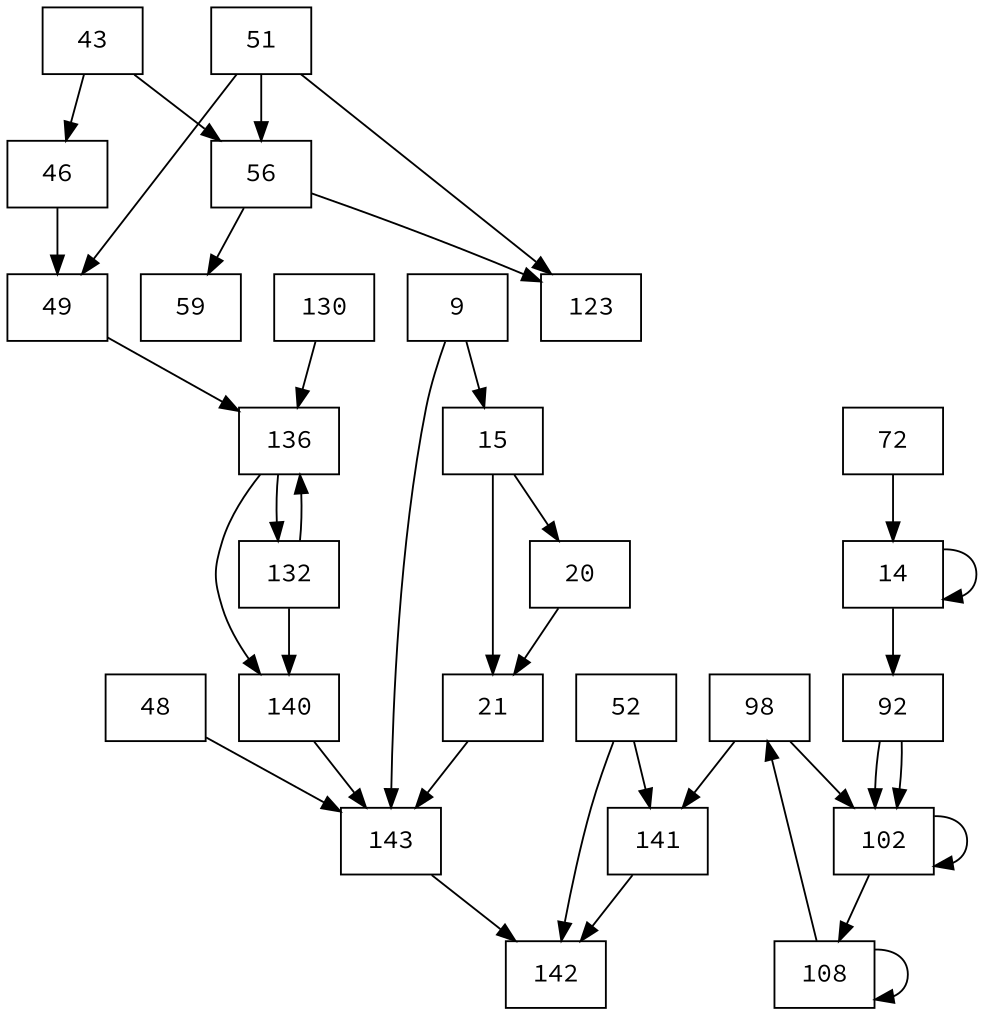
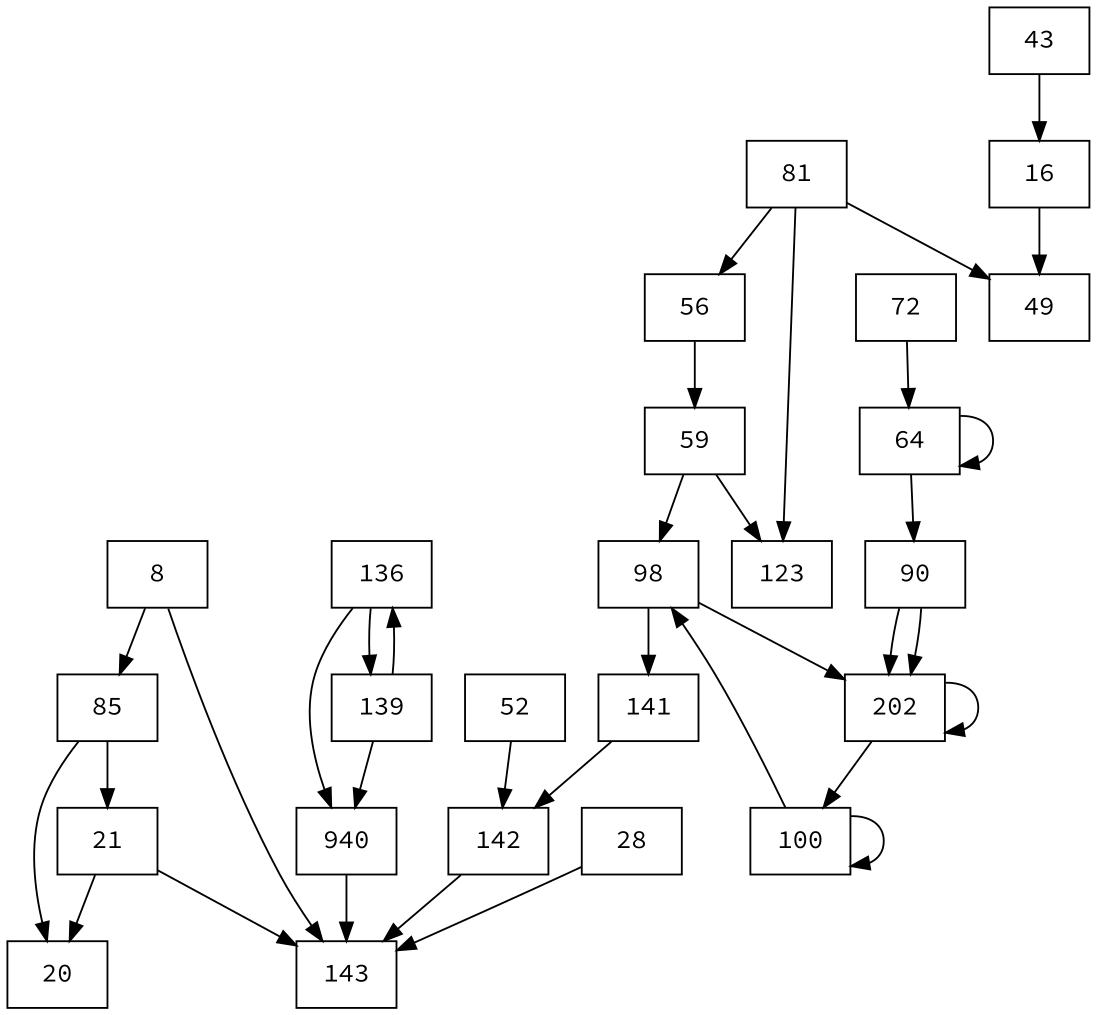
(261, 41) -> (797, 174)
(170, 102) -> none
(57, 174) -> (1039, 174)
(418, 232) -> (733, 500)
(324, 308) -> none
(458, 308) -> (157, 574)
(165, 370) -> none
(493, 441) -> (107, 708)
none -> (675, 499)
(289, 574) -> (382, 708)
(893, 574) -> (910, 441)
(541, 634) -> (86, 899)
(156, 708) -> (632, 841)
(289, 708) -> (346, 841)
(893, 708) -> (915, 574)
(640, 766) -> none
(884, 841) -> (895, 708)
(466, 902) -> (429, 902)
(824, 975) -> (800, 841)
